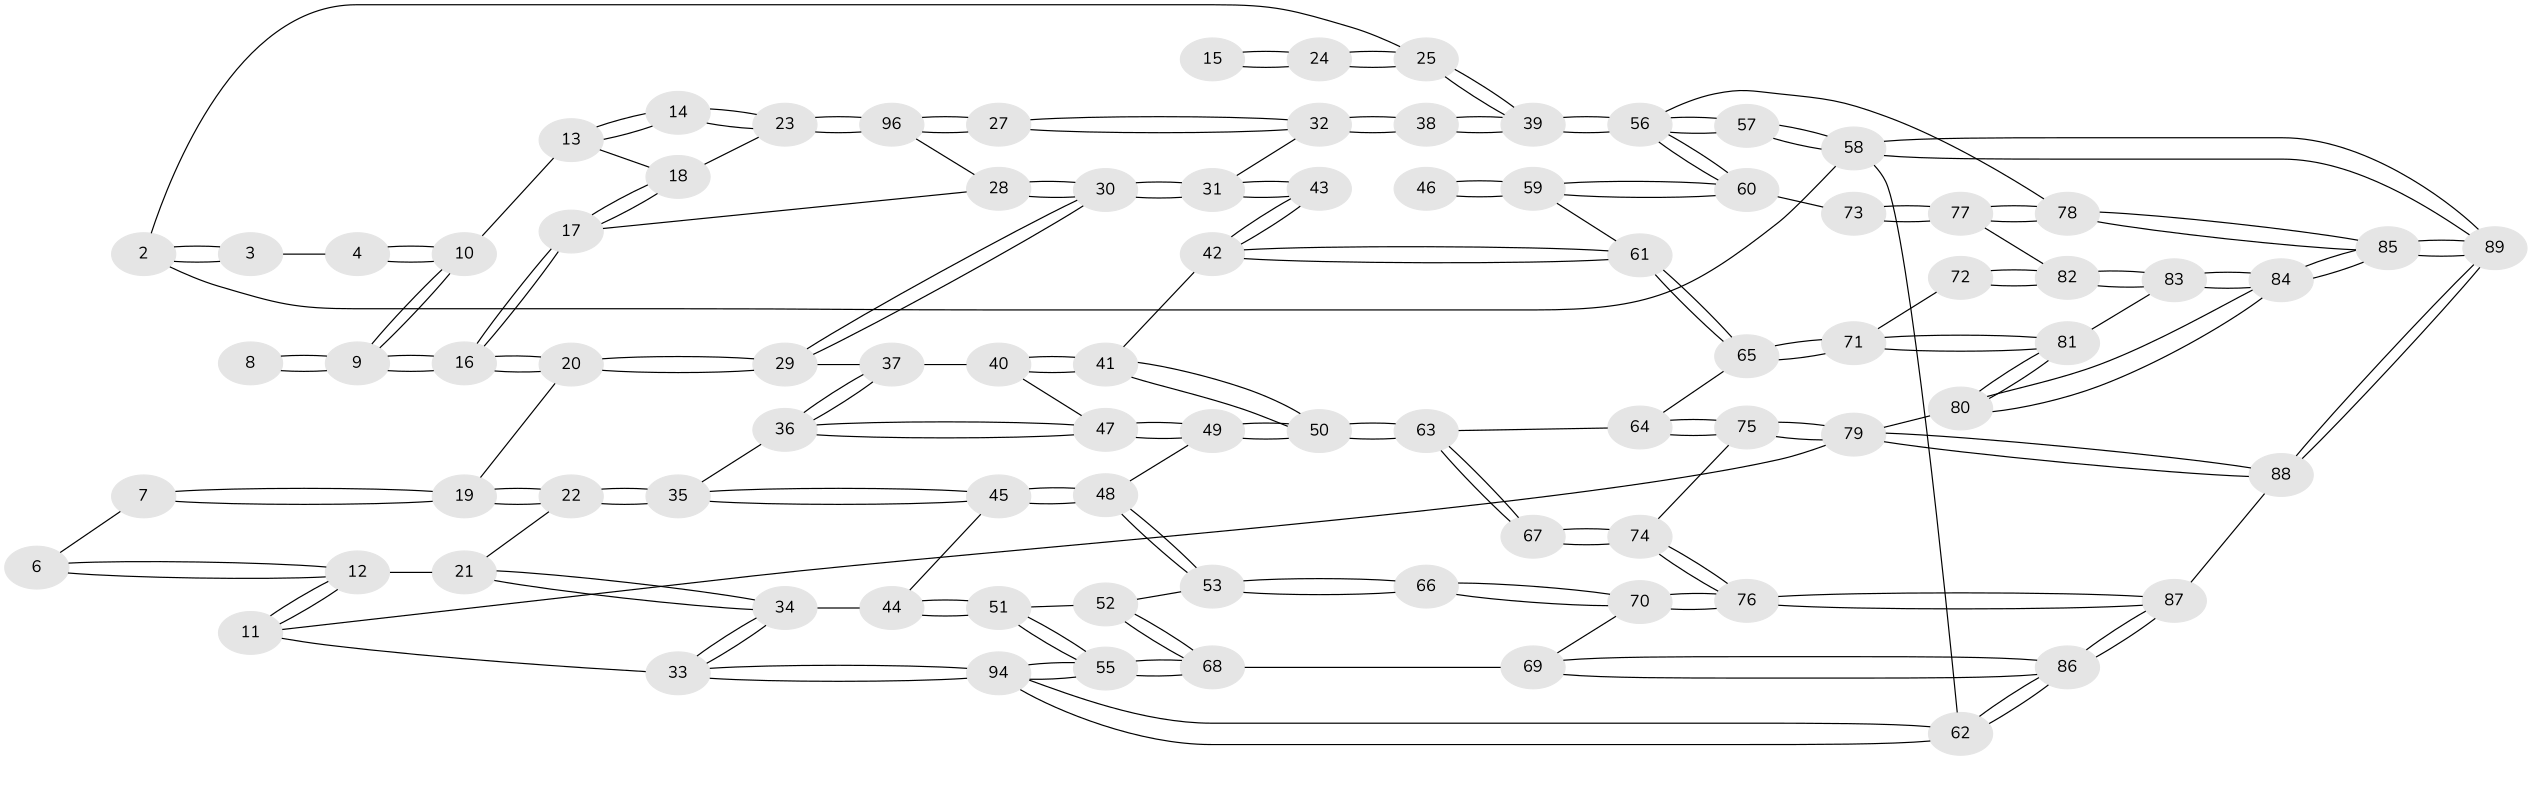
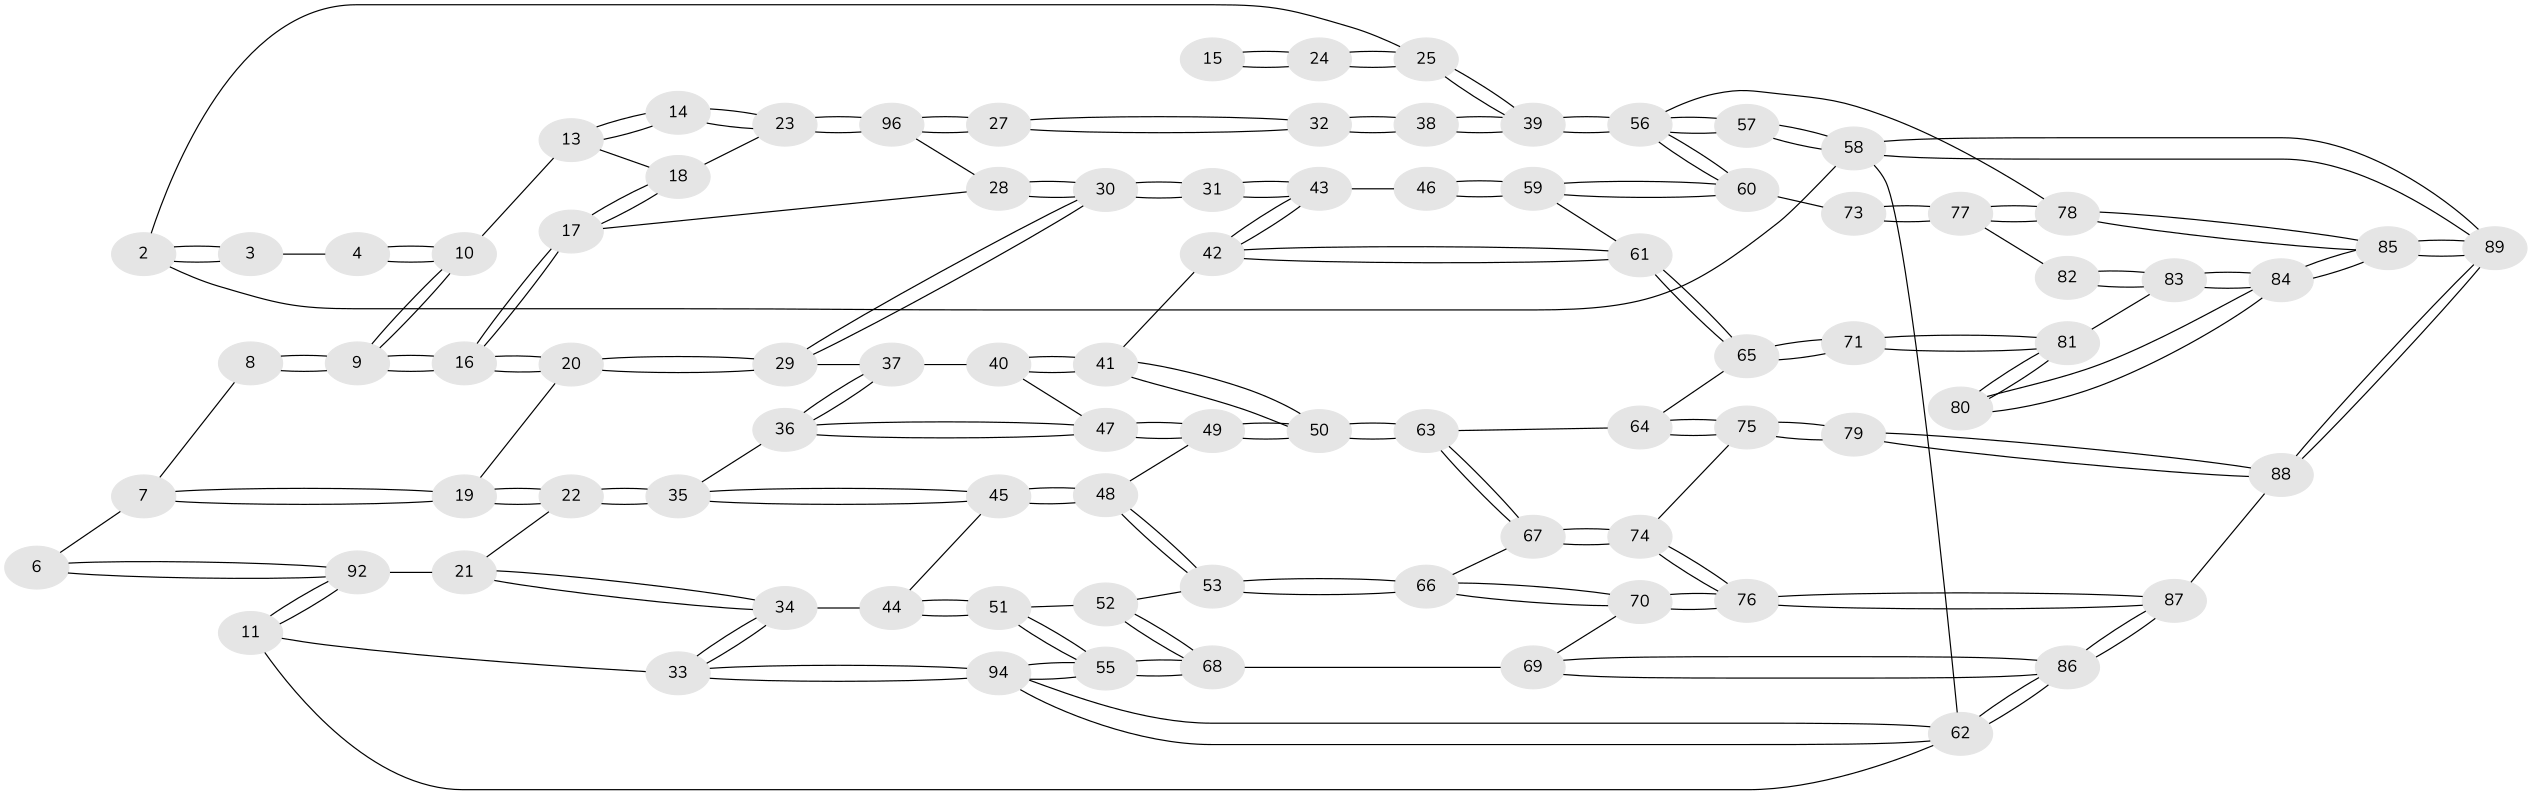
(1266, 157) -> none
none -> (1373, 189)
(1961, 278) -> none
(1907, 422) -> none
none -> (197, 430)
(1056, 547) -> (1077, 790)
none -> (1480, 562)
(357, 572) -> (357, 572)
